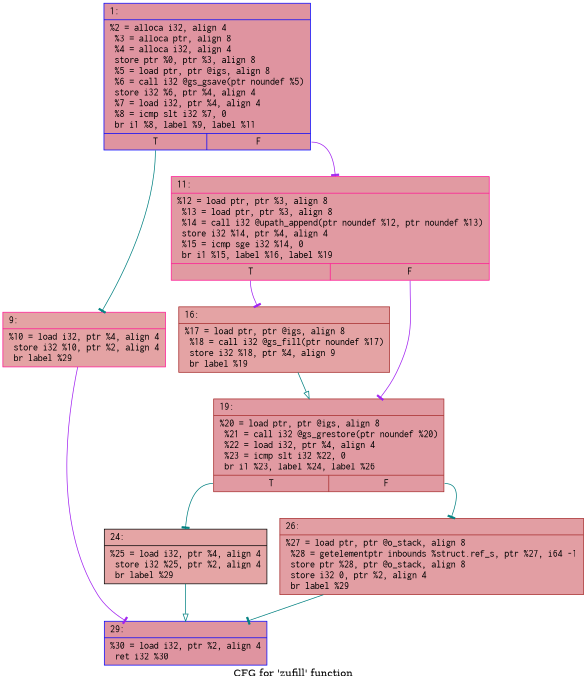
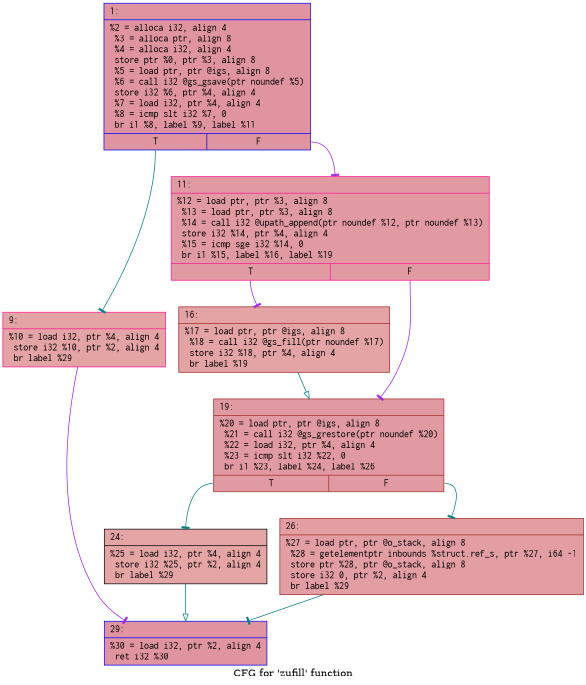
(260, 353) -> (260, 353)
